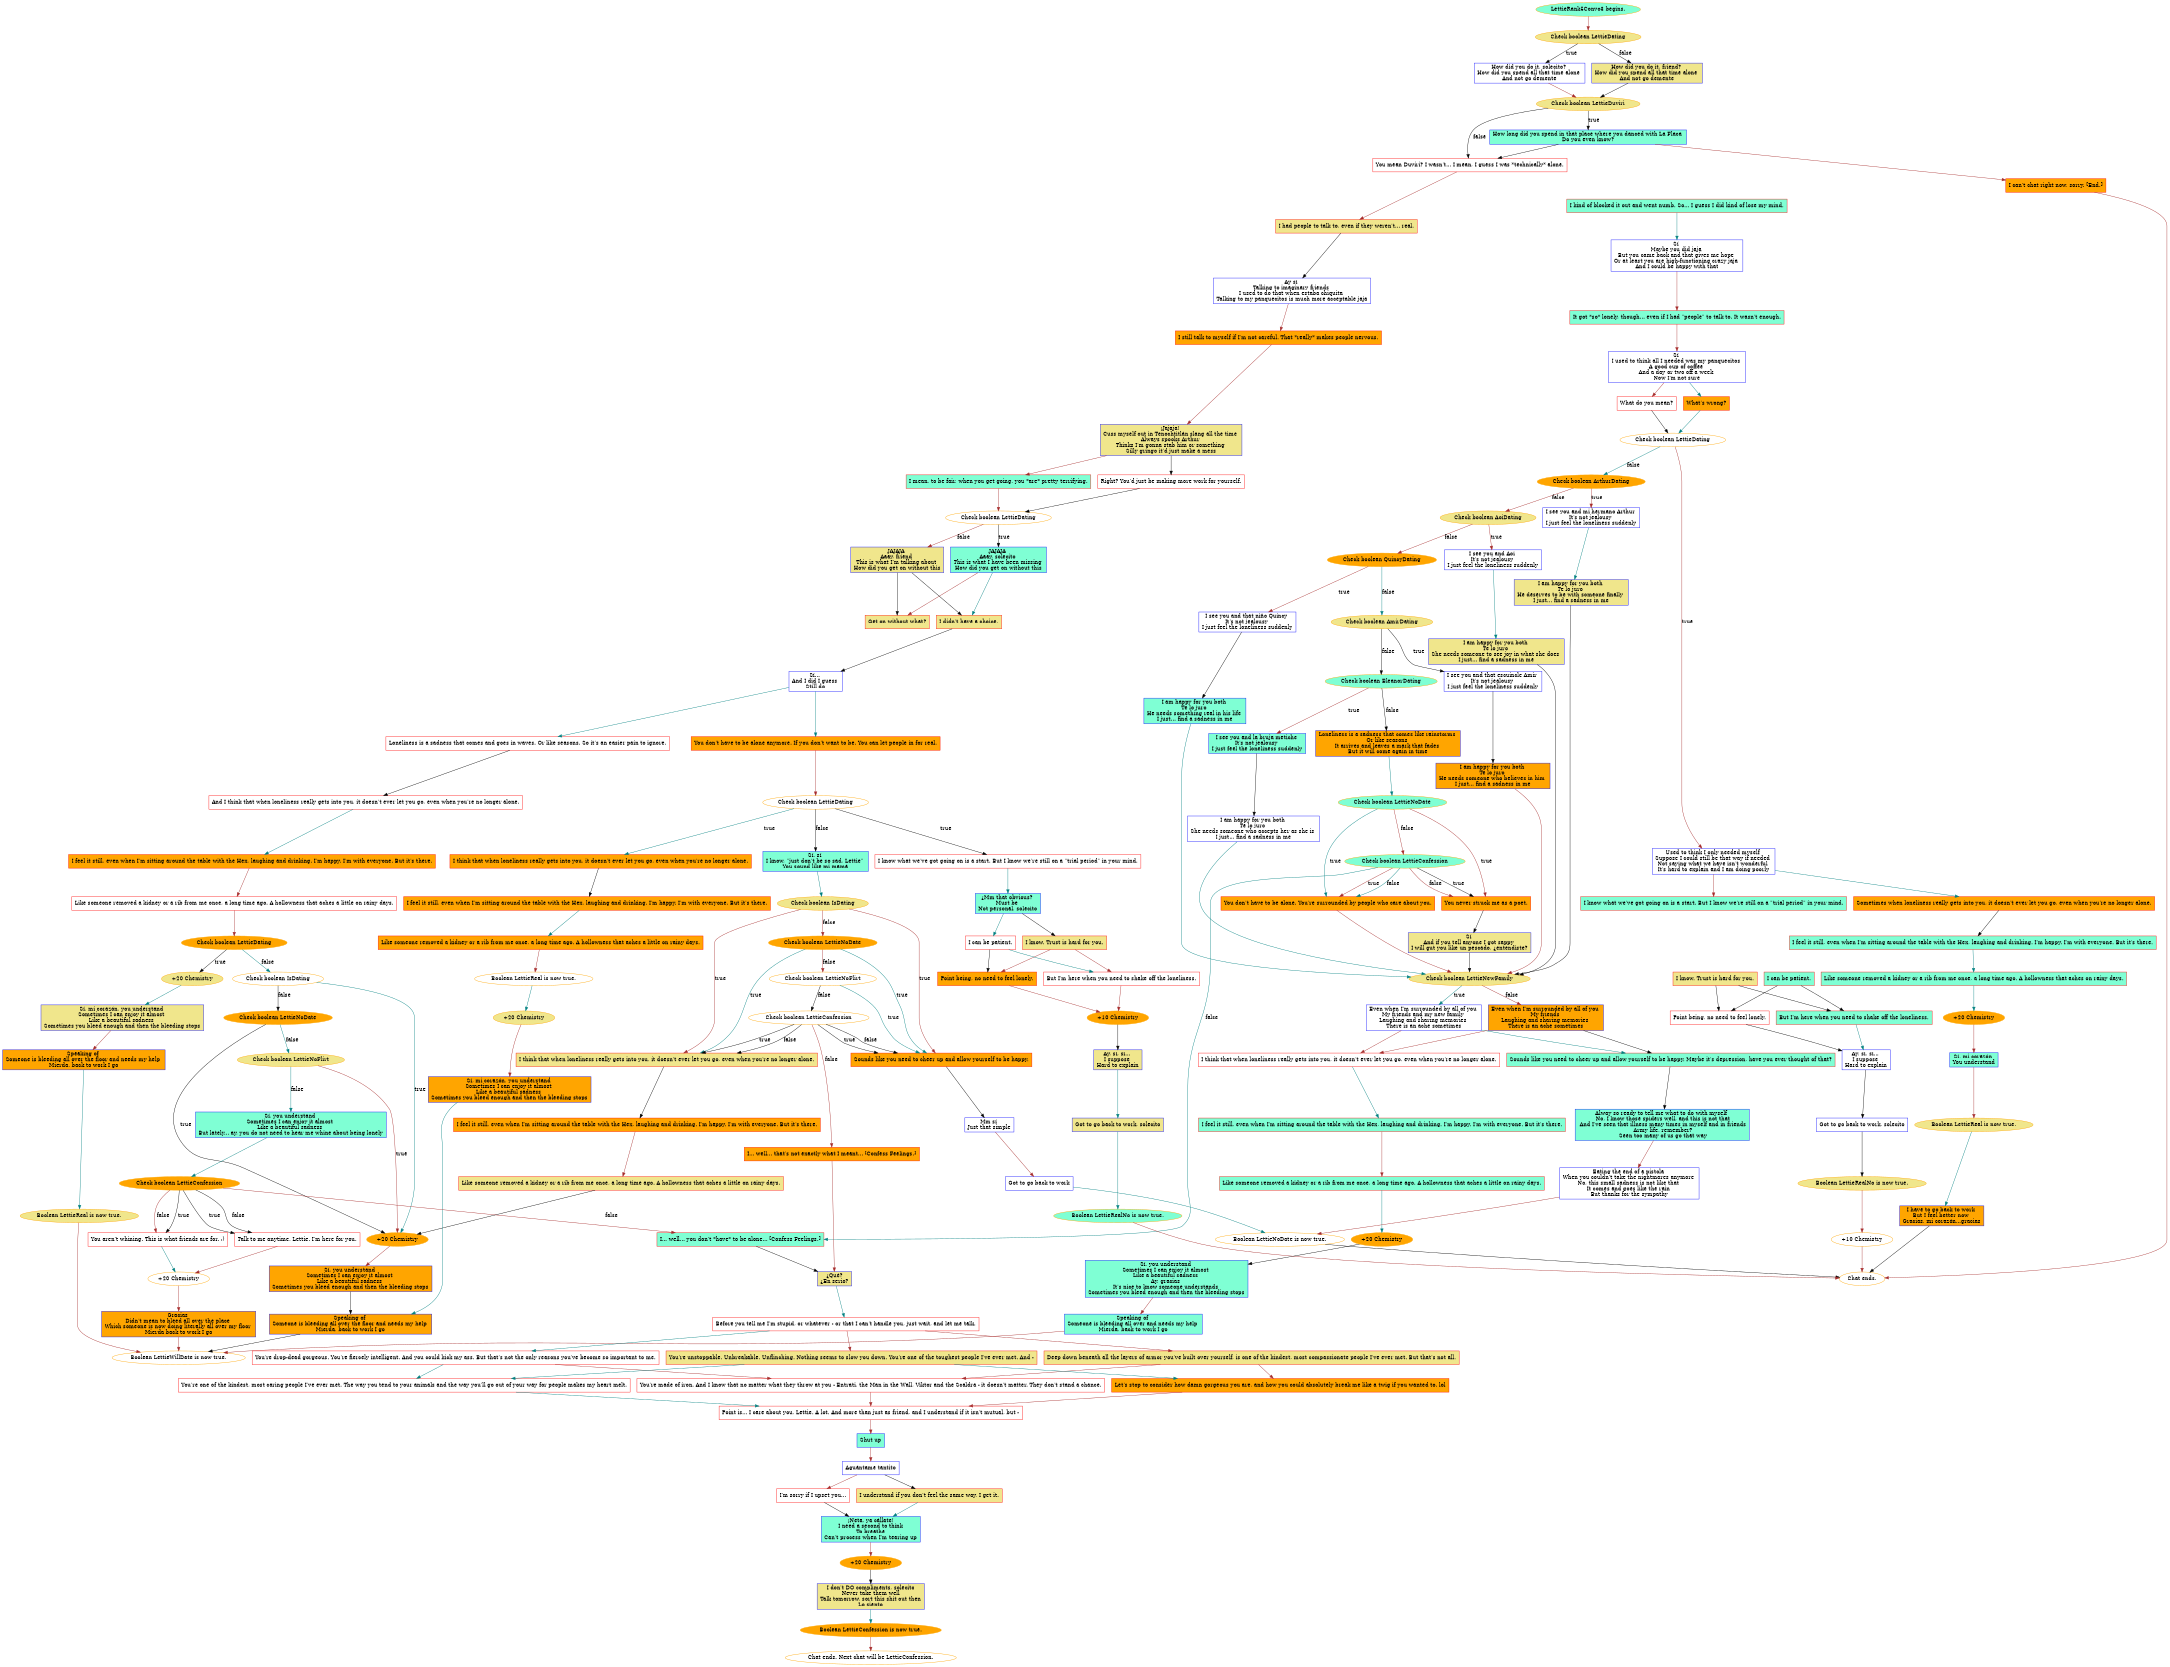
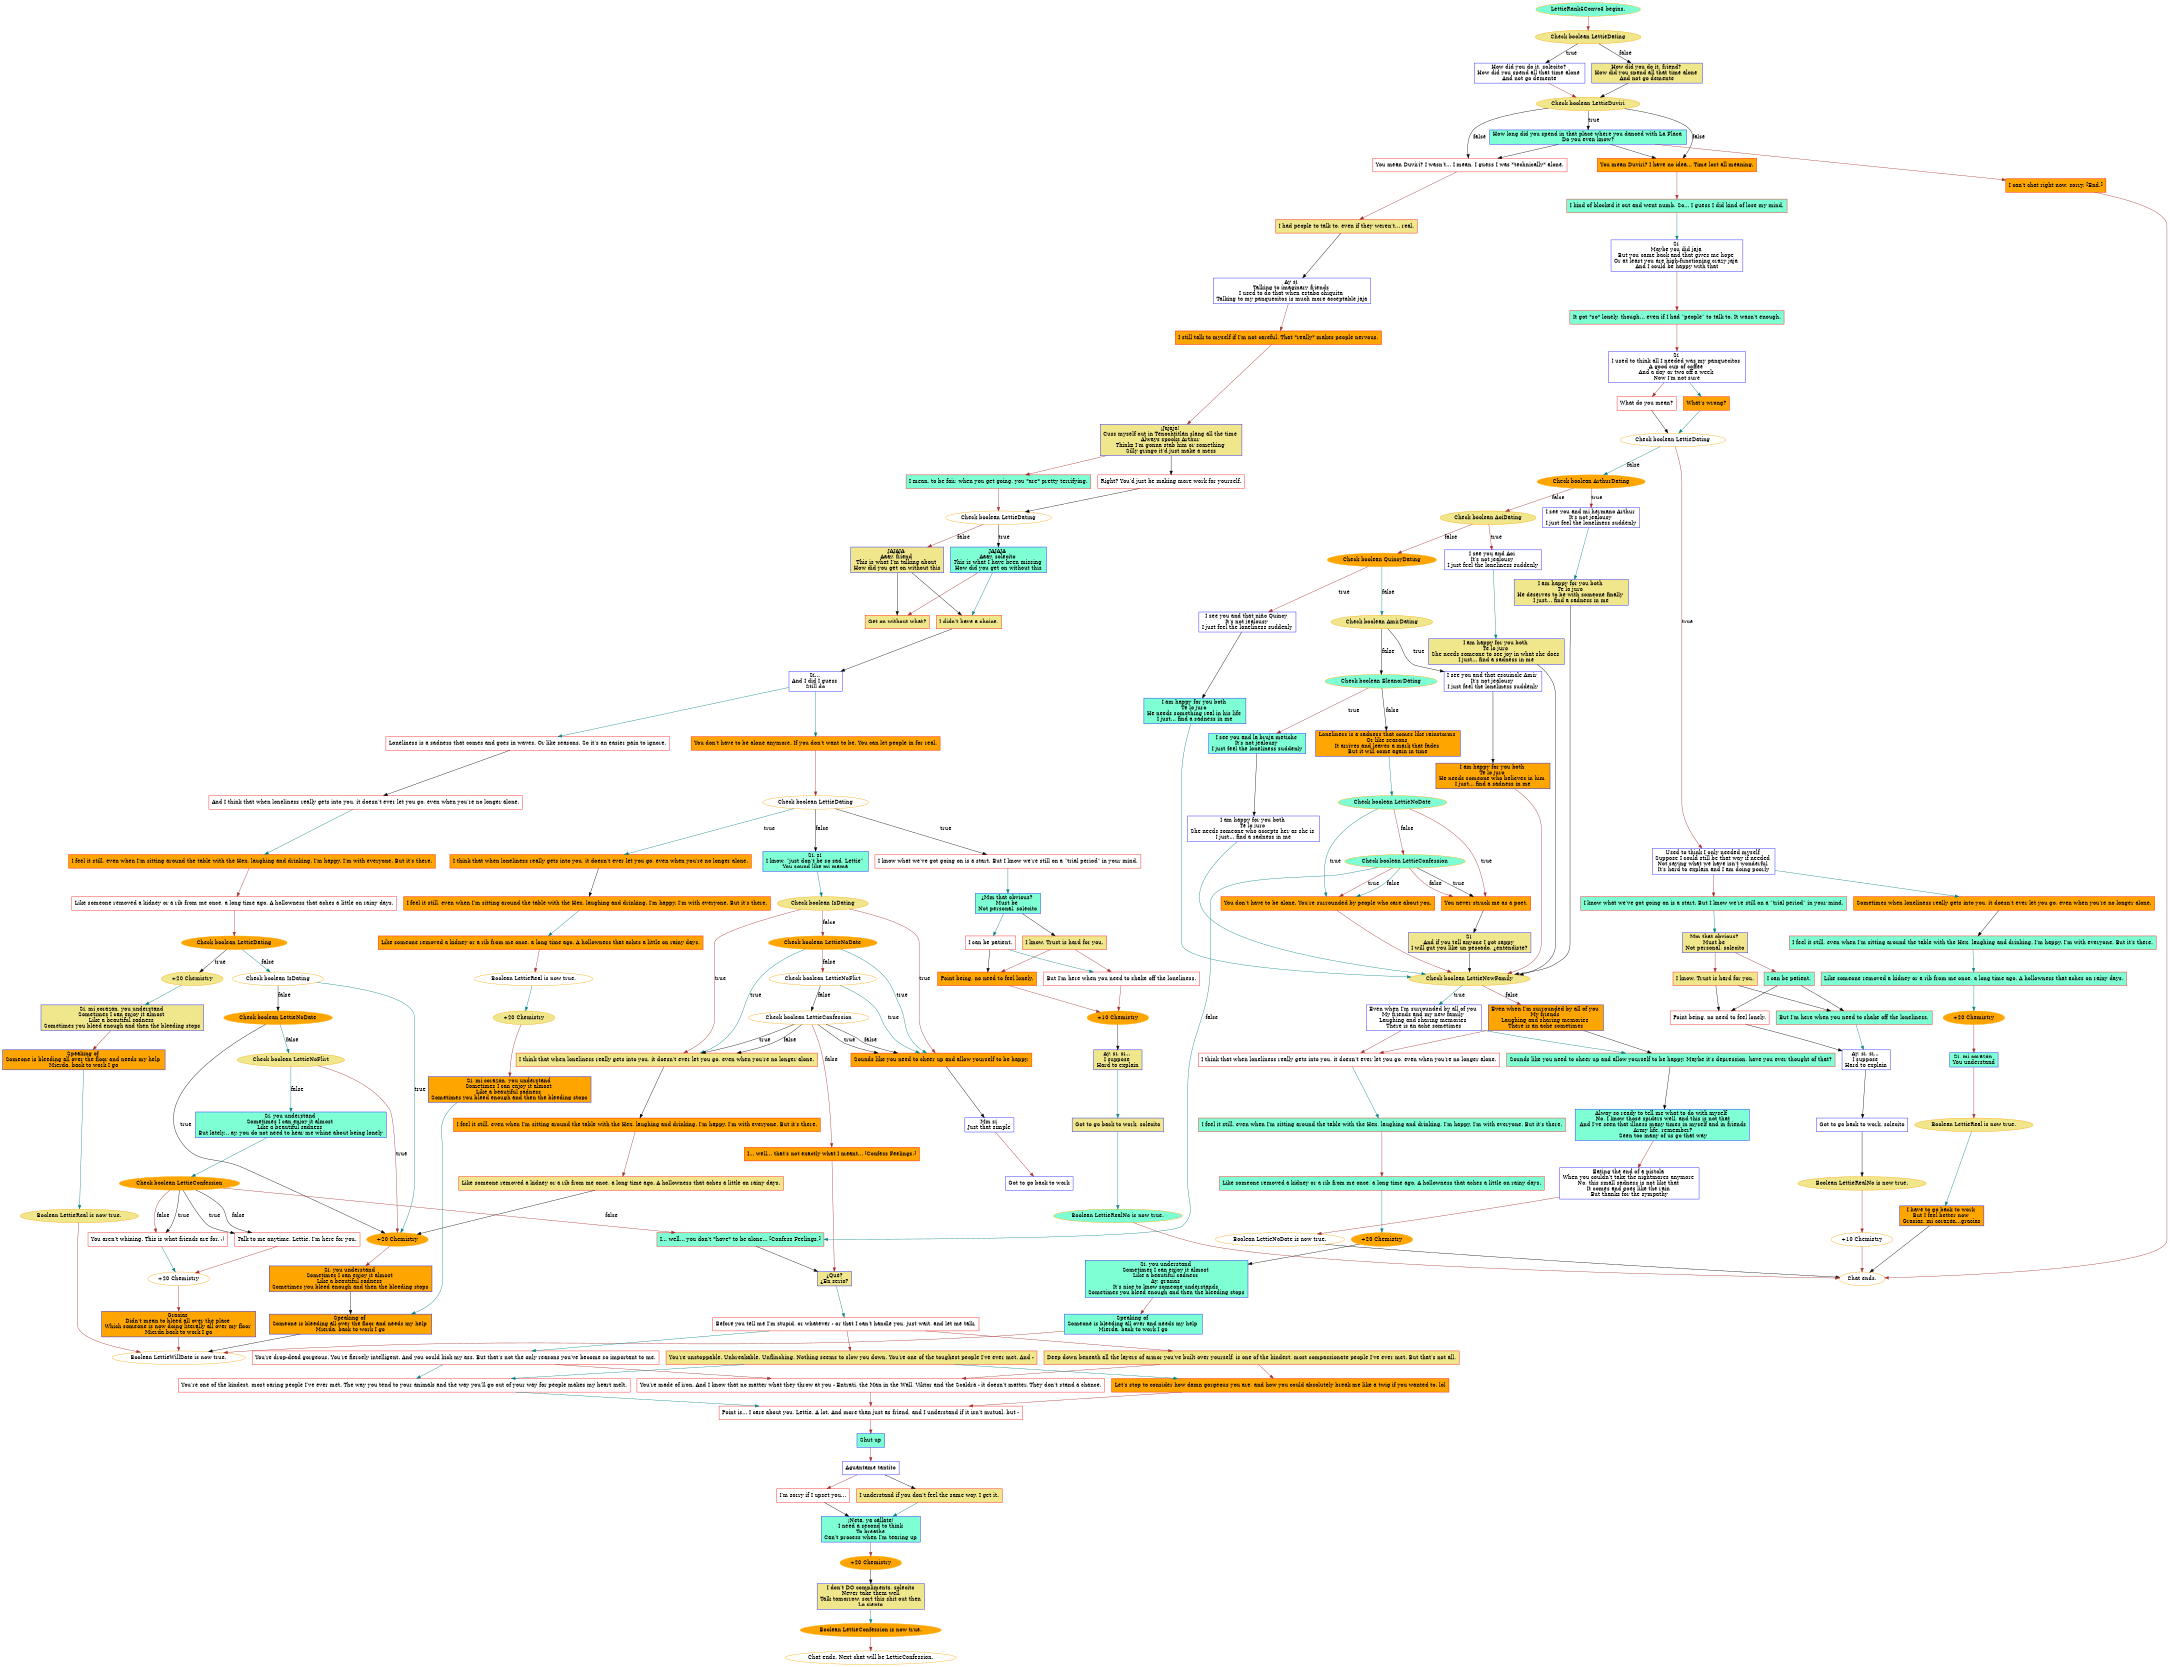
none -> (1677, 165)
none -> (1715, 943)
(1169, 1202) -> none
